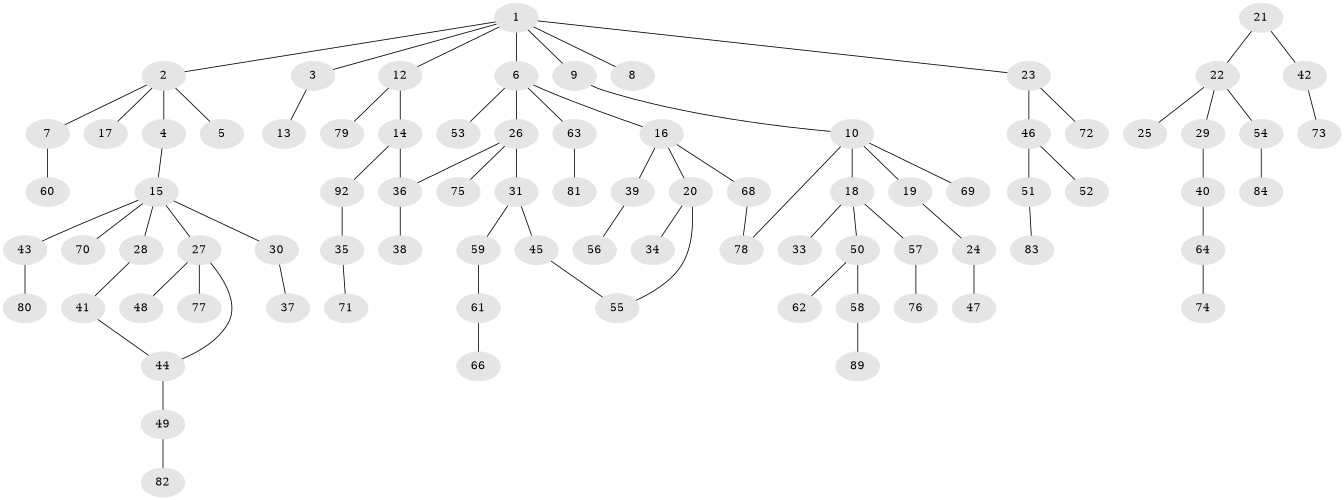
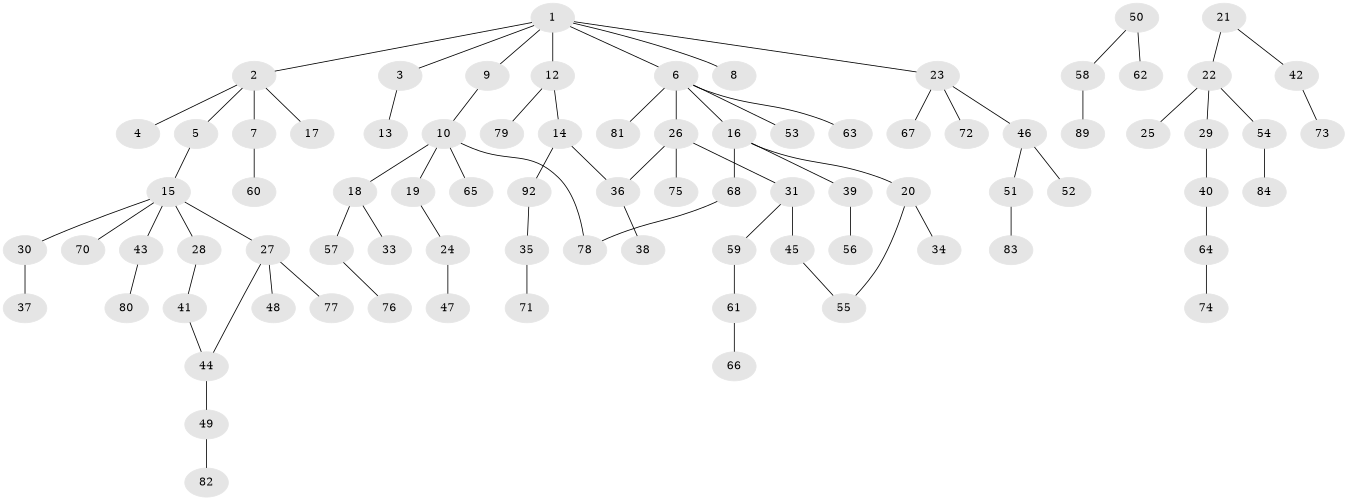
none -> (909, 134)
(160, 163) -> (182, 163)
(575, 163) -> (647, 105)
(968, 192) -> (471, 192)
(855, 221) -> none
